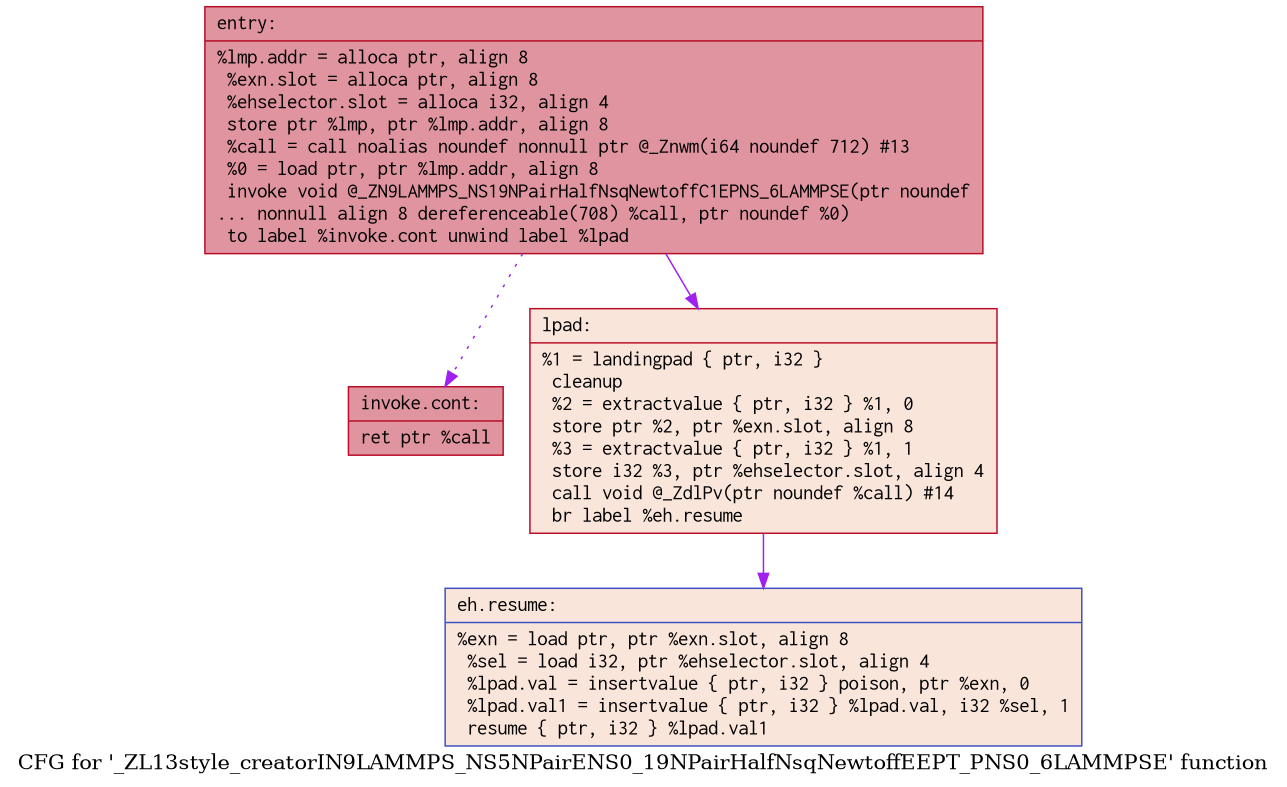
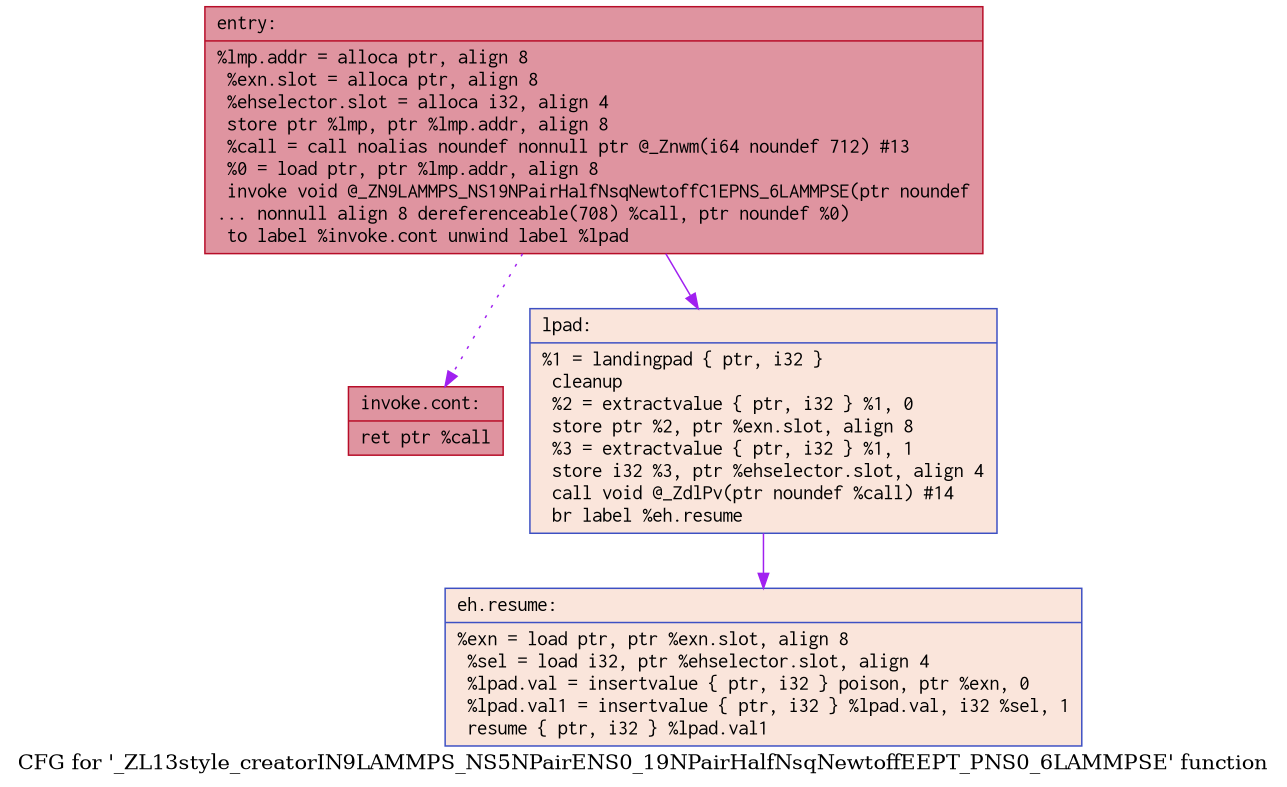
(763, 421) -> (763, 421)
